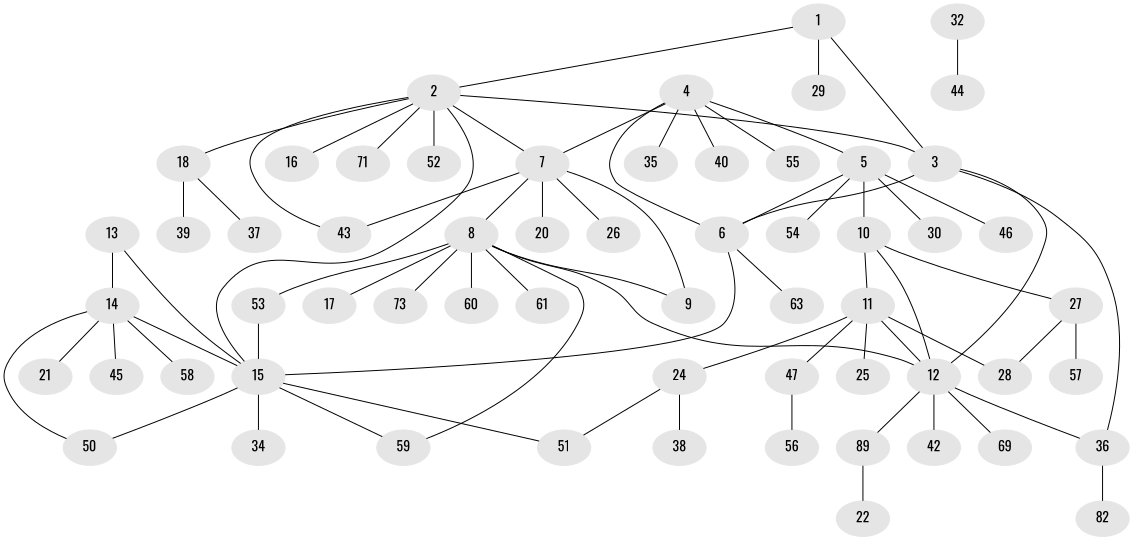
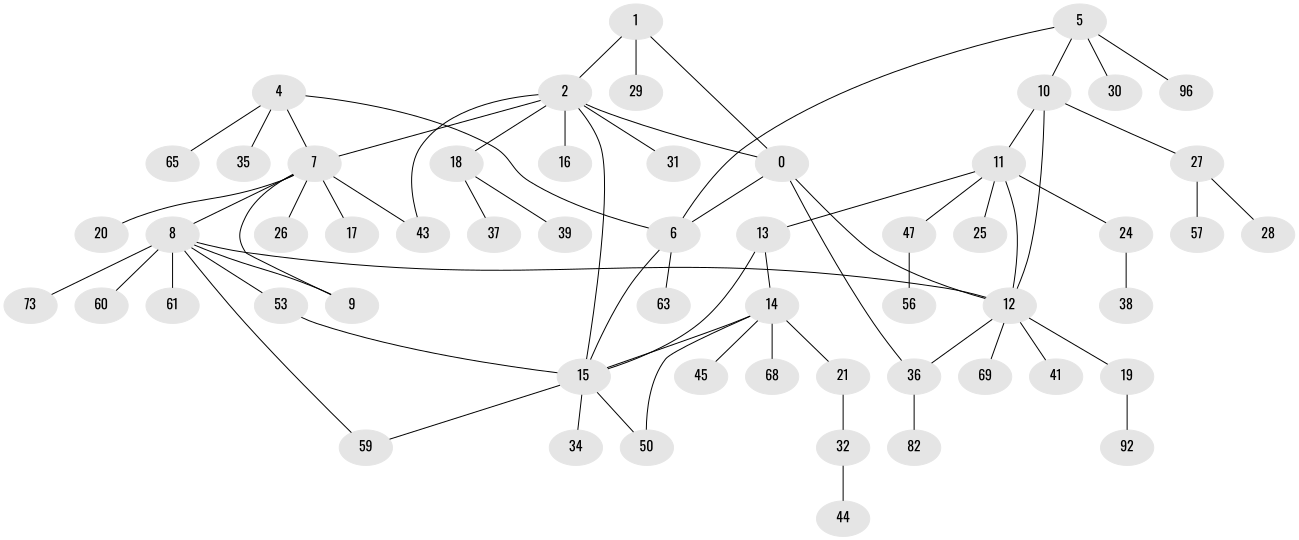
(800, 135) -> none
(363, 164) -> (674, 164)
(434, 164) -> none
(722, 164) -> none
(793, 164) -> (173, 164)
(935, 164) -> (782, 164)
(793, 235) -> none
(1006, 235) -> (1186, 93)
(400, 270) -> (333, 199)
(936, 341) -> (881, 199)
(187, 377) -> (772, 377)
none -> (843, 412)
(564, 448) -> none
(863, 448) -> (1127, 377)
(934, 448) -> (1056, 377)
(863, 519) -> (1127, 448)
